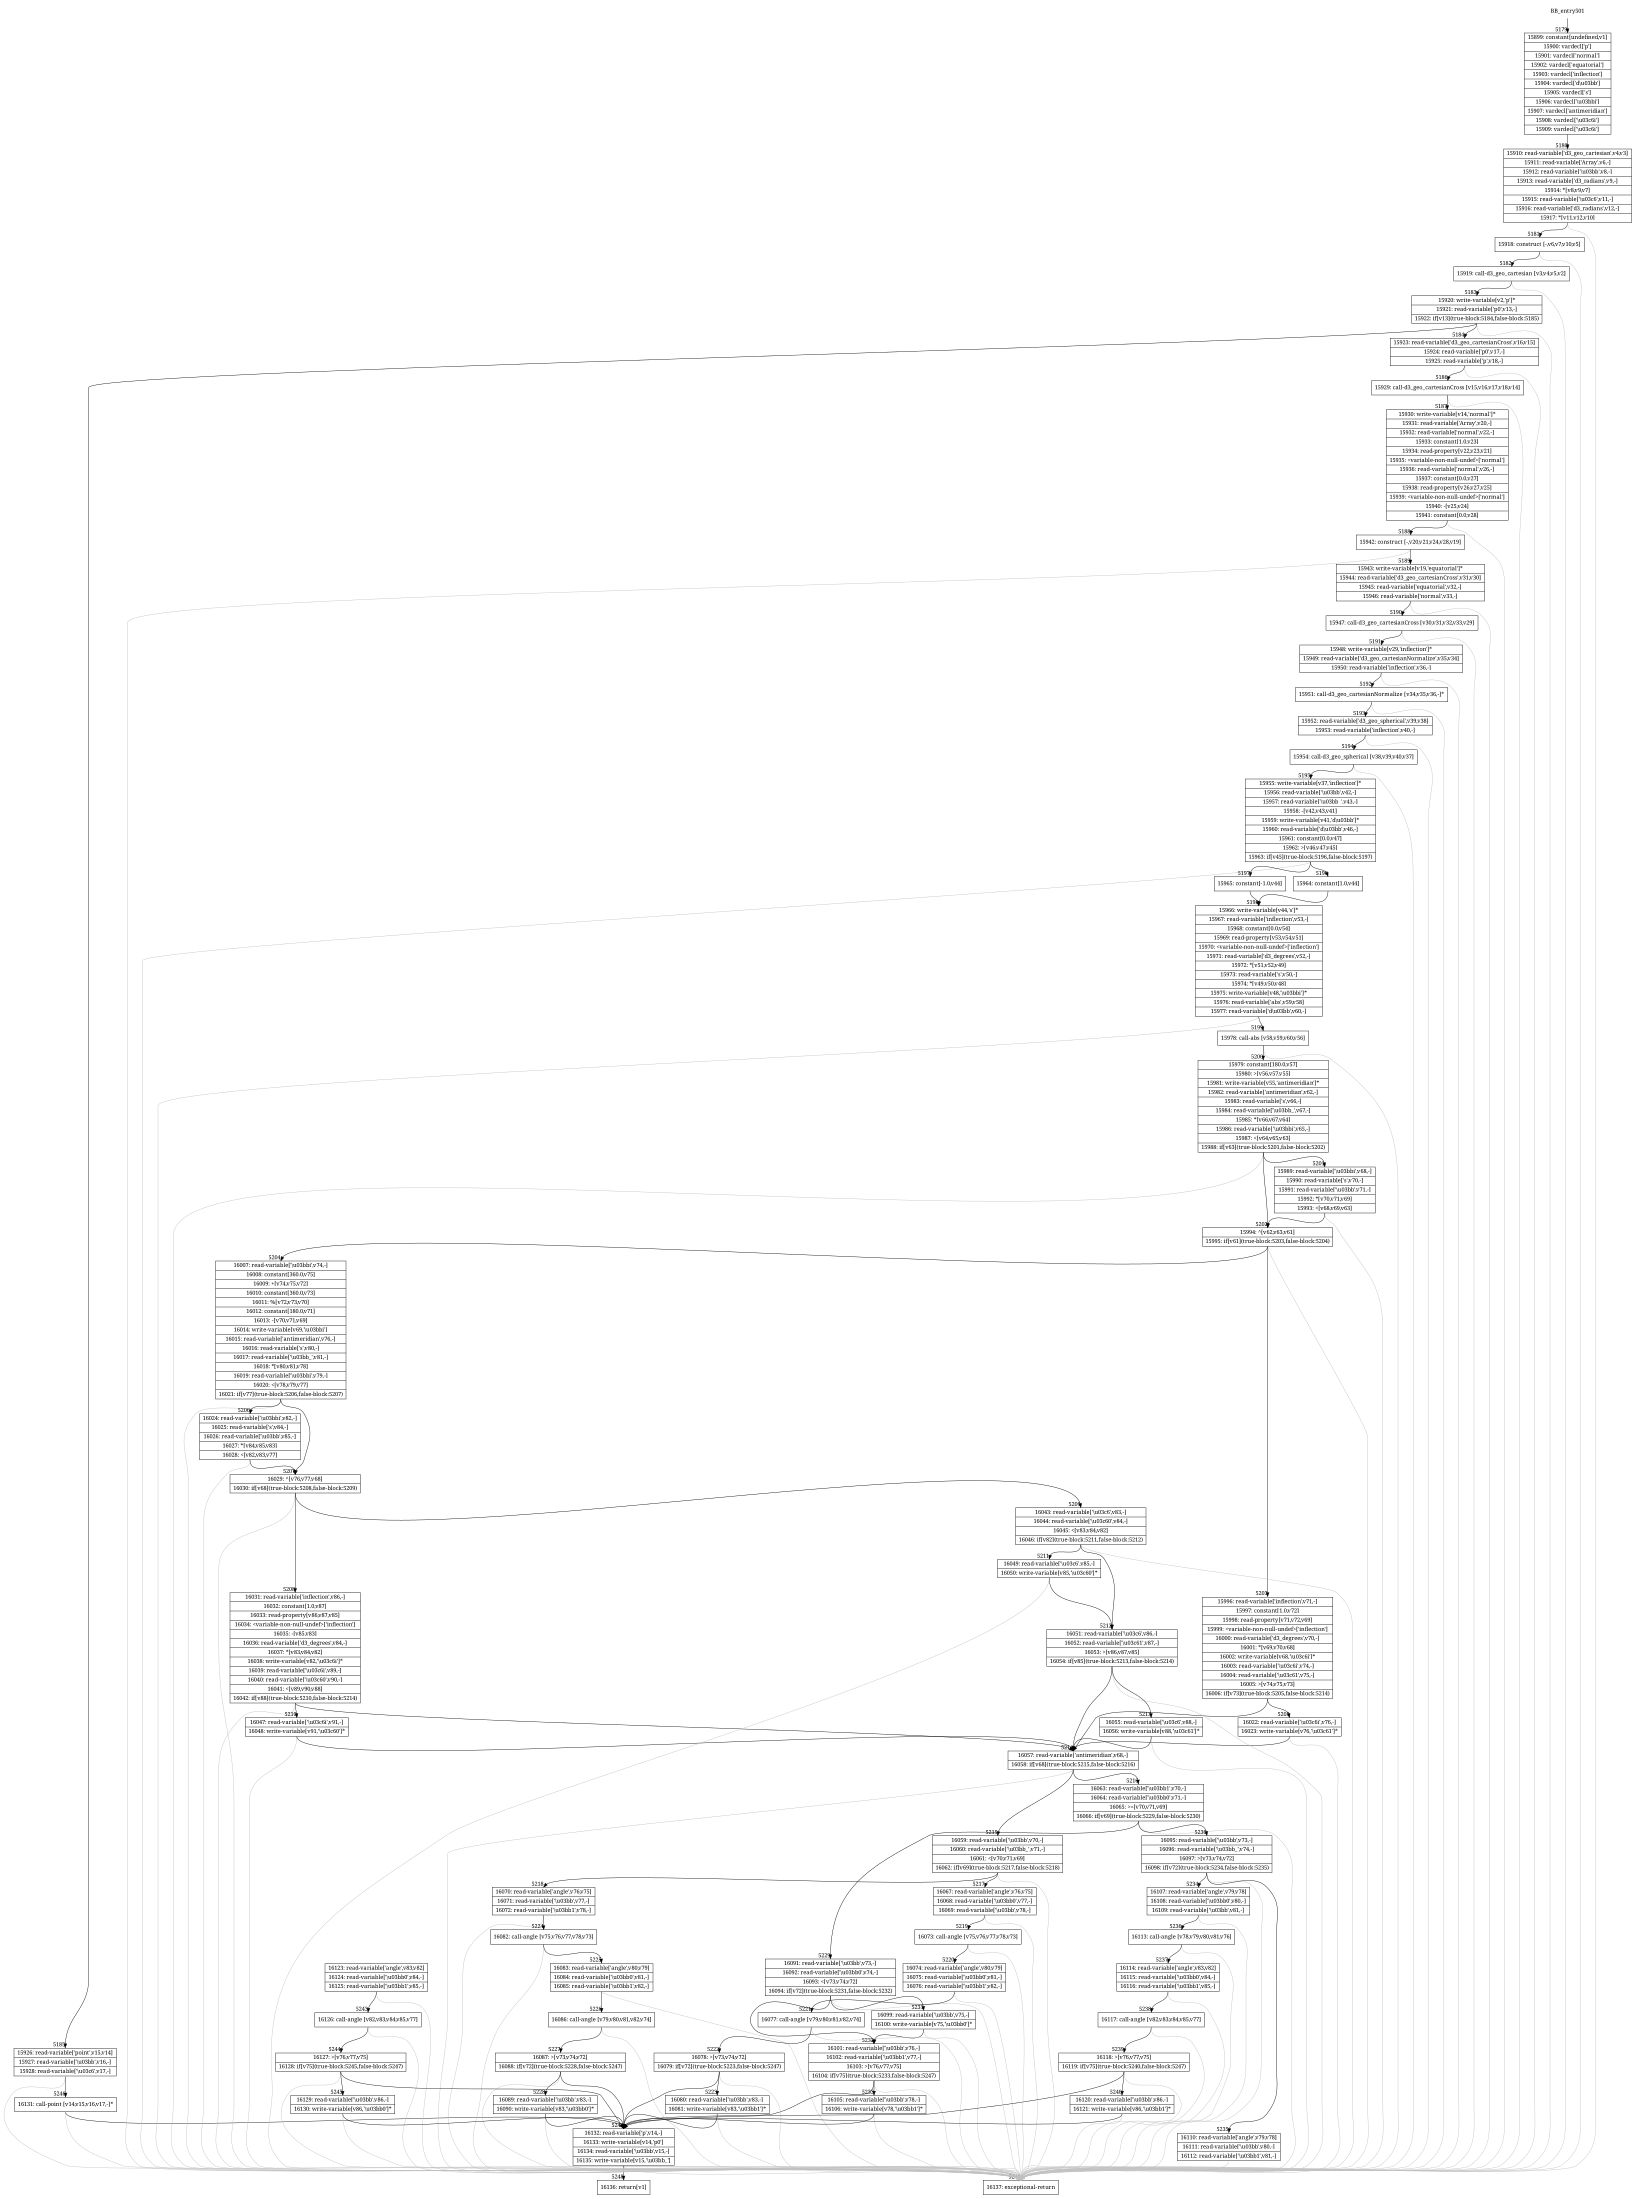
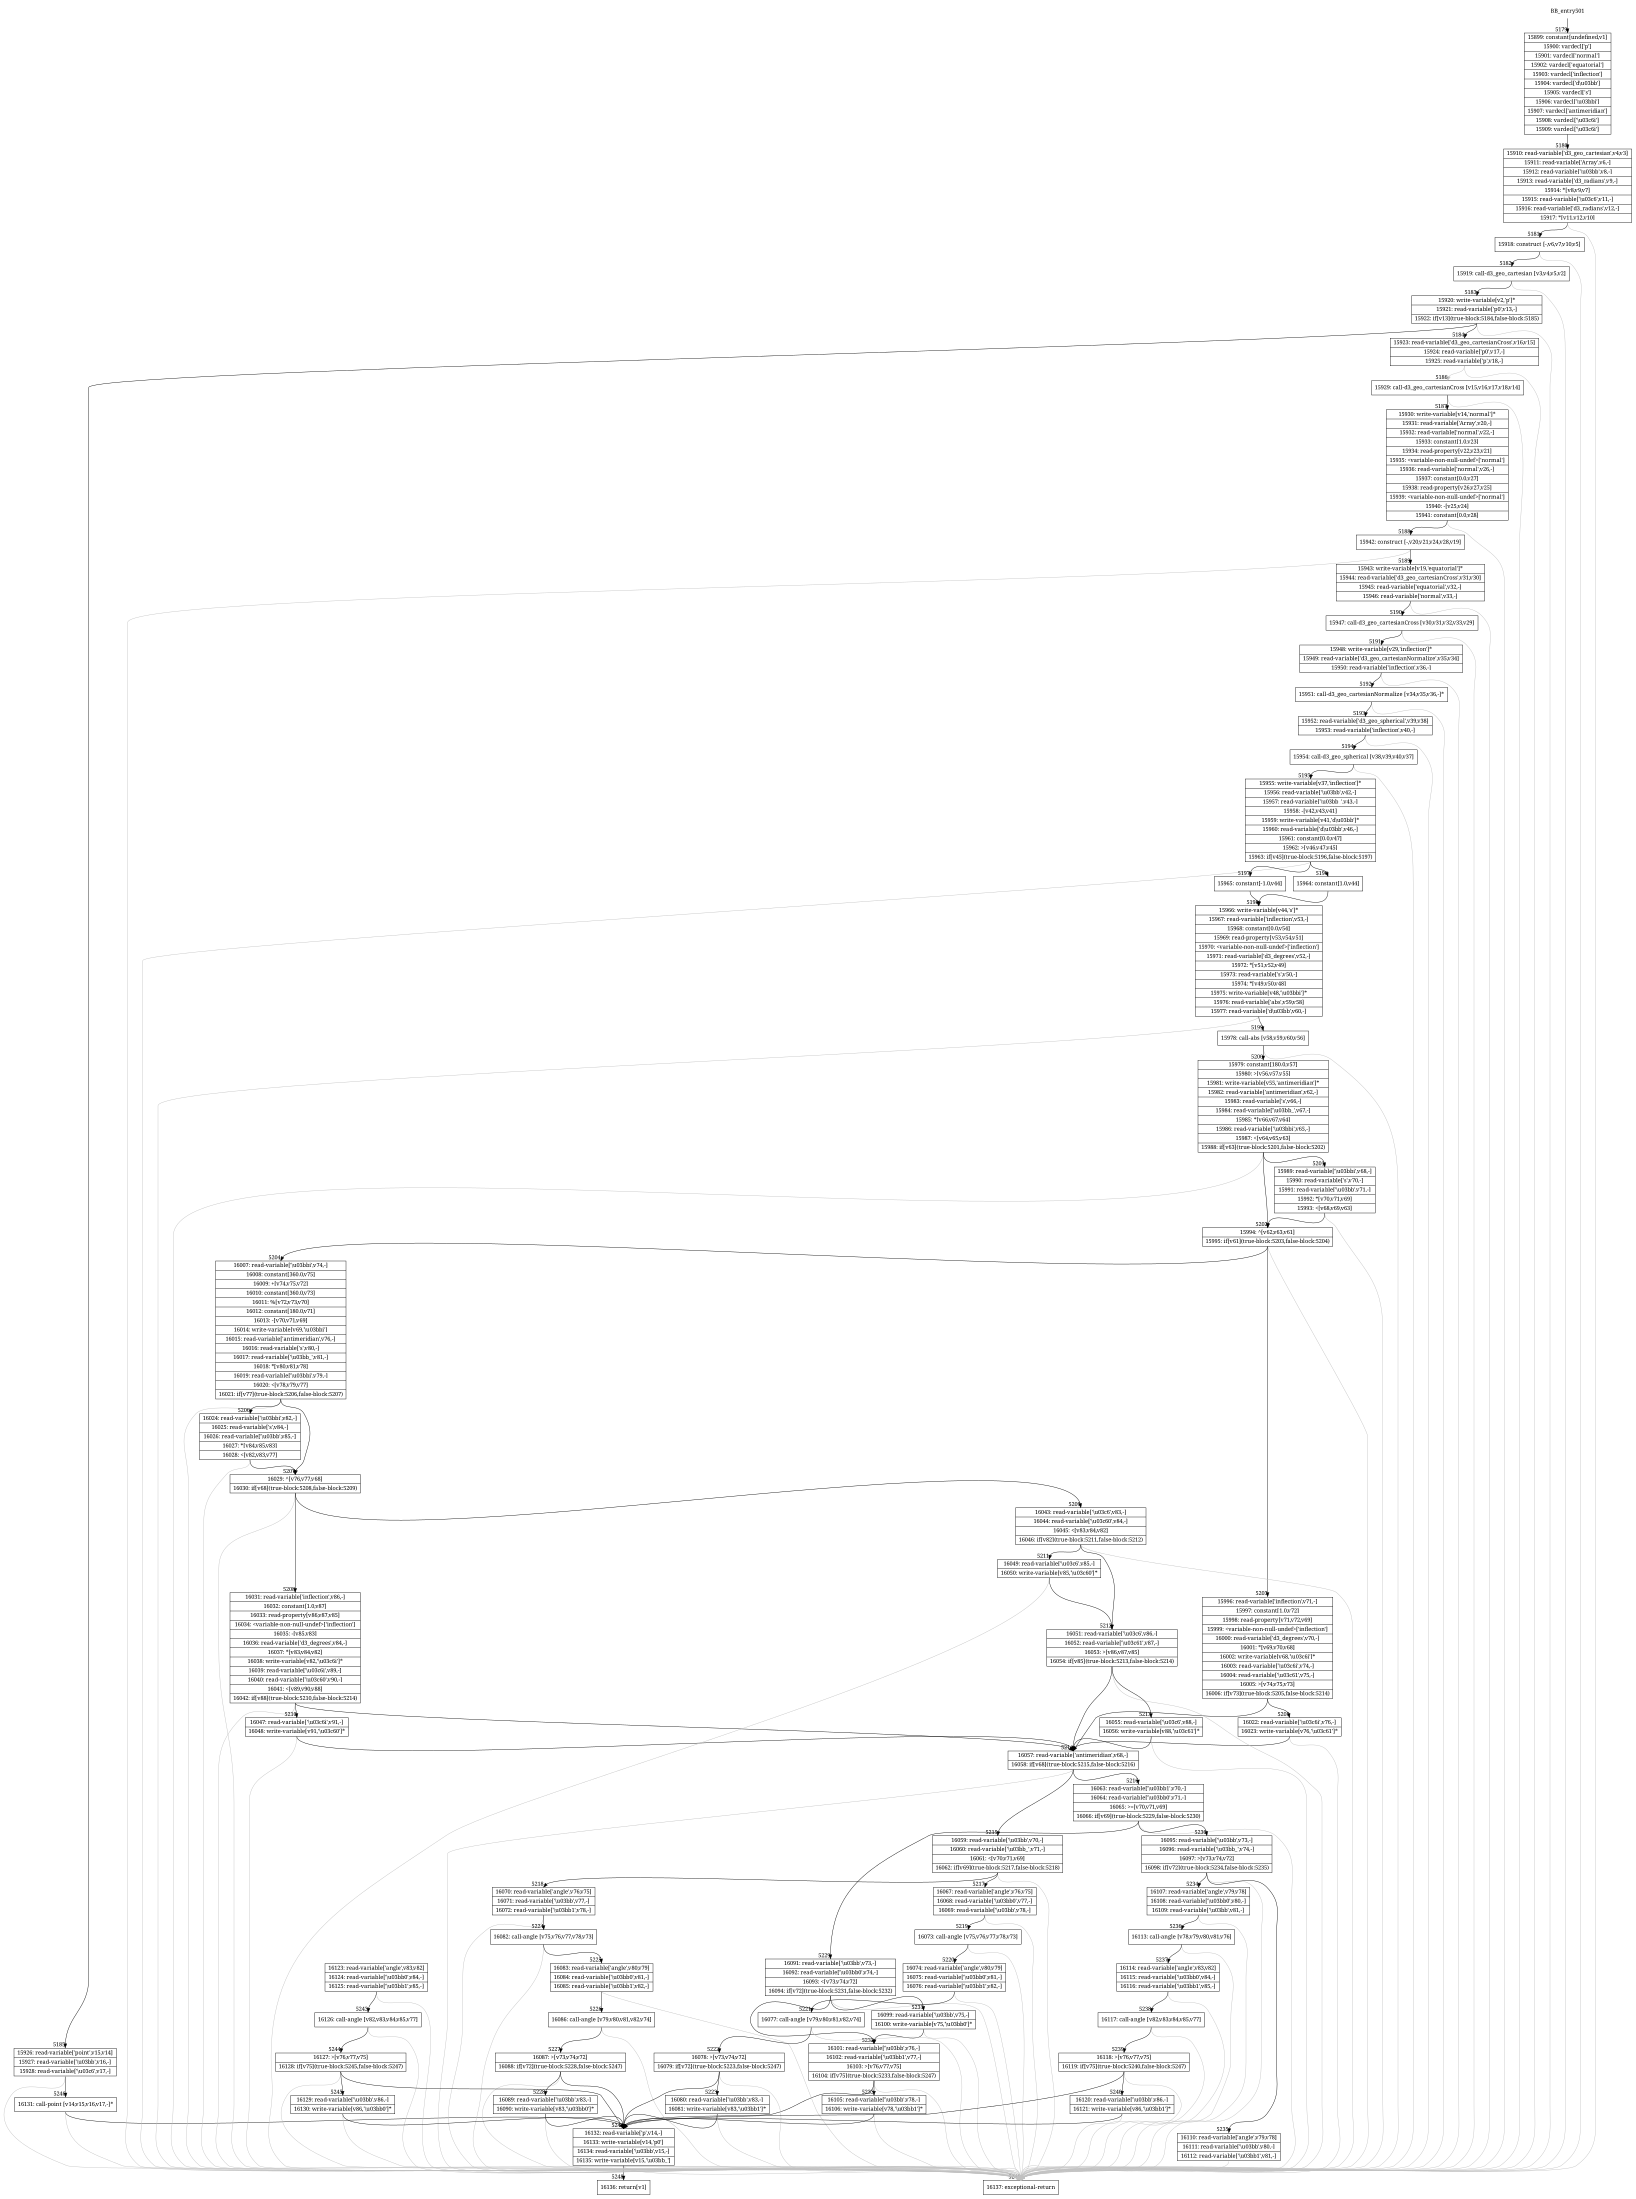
(1458, 373) -> (1458, 373)
